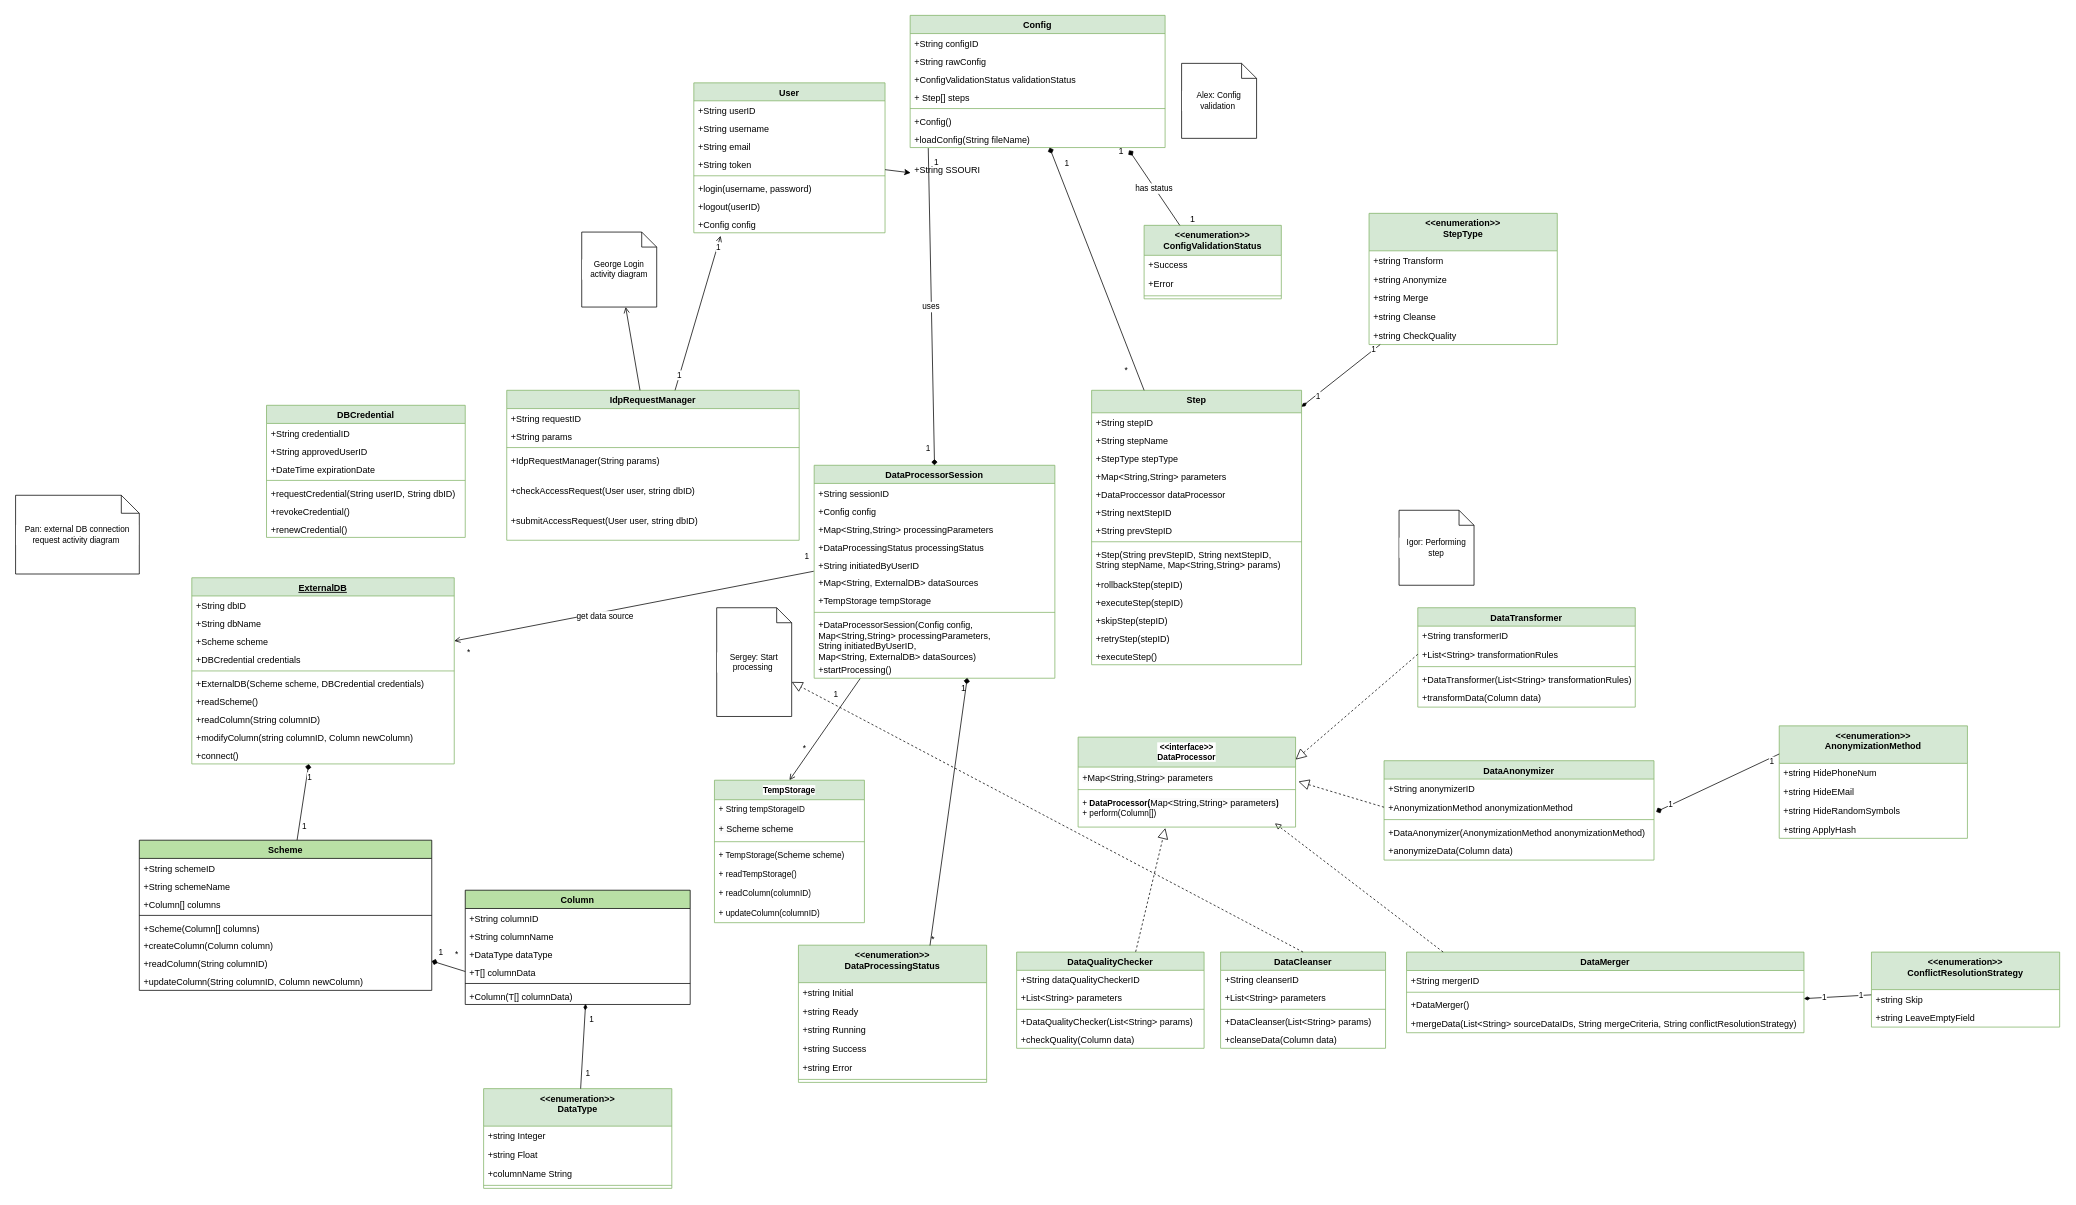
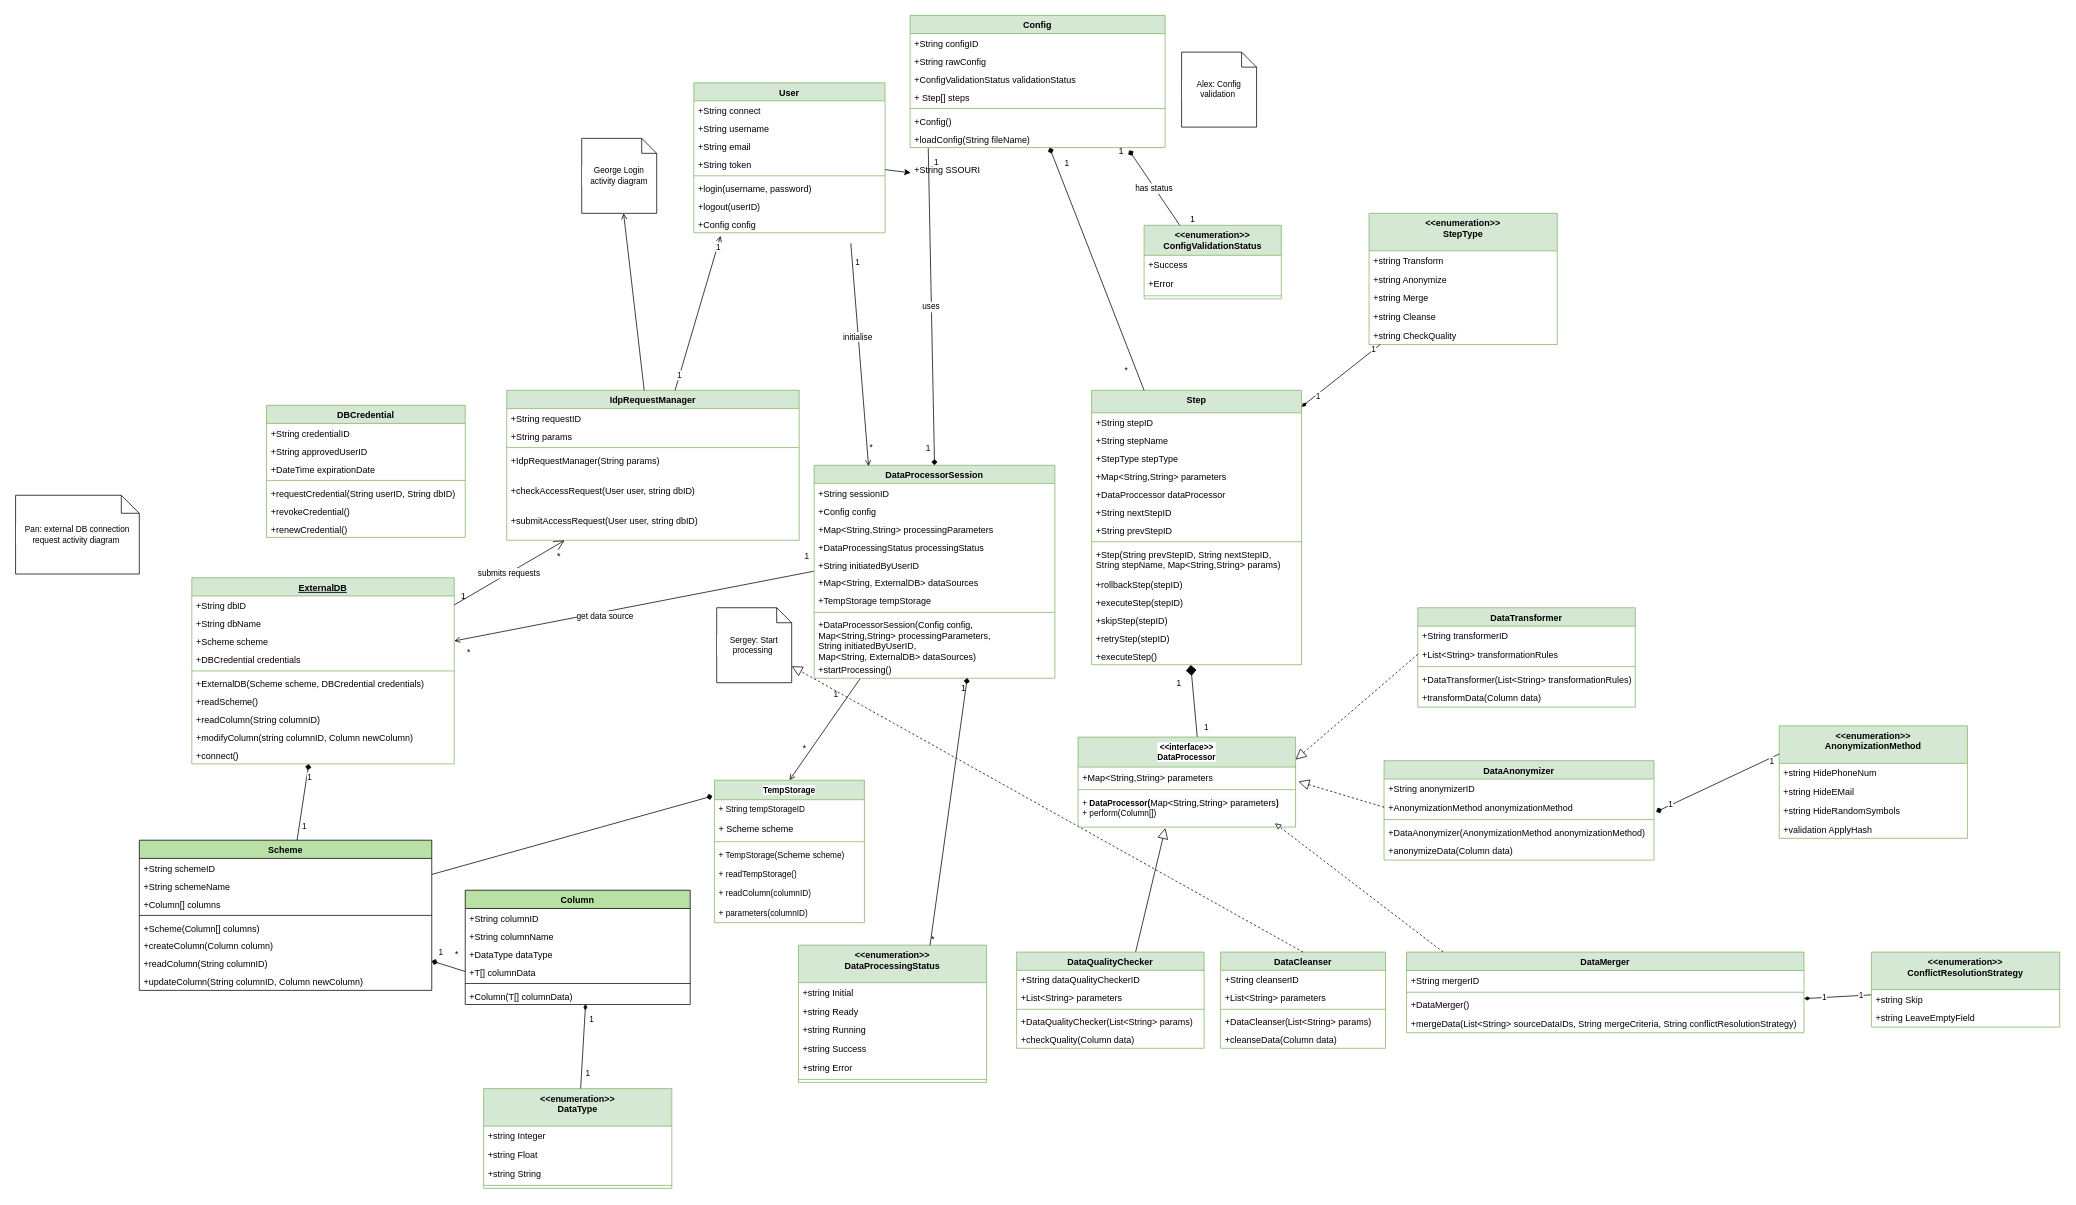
(1219, 101) -> (1219, 90)
(731, 111) -> (733, 111)
(619, 270) -> (619, 176)
none -> (860, 353)
(1437, 548) -> none
none -> (509, 573)
(754, 662) -> (754, 645)
none -> (1194, 704)
(1823, 830) -> (1831, 830)
none -> (570, 836)
(1150, 894) -> (1150, 894)
(771, 914) -> (768, 914)
(529, 1174) -> (519, 1174)
